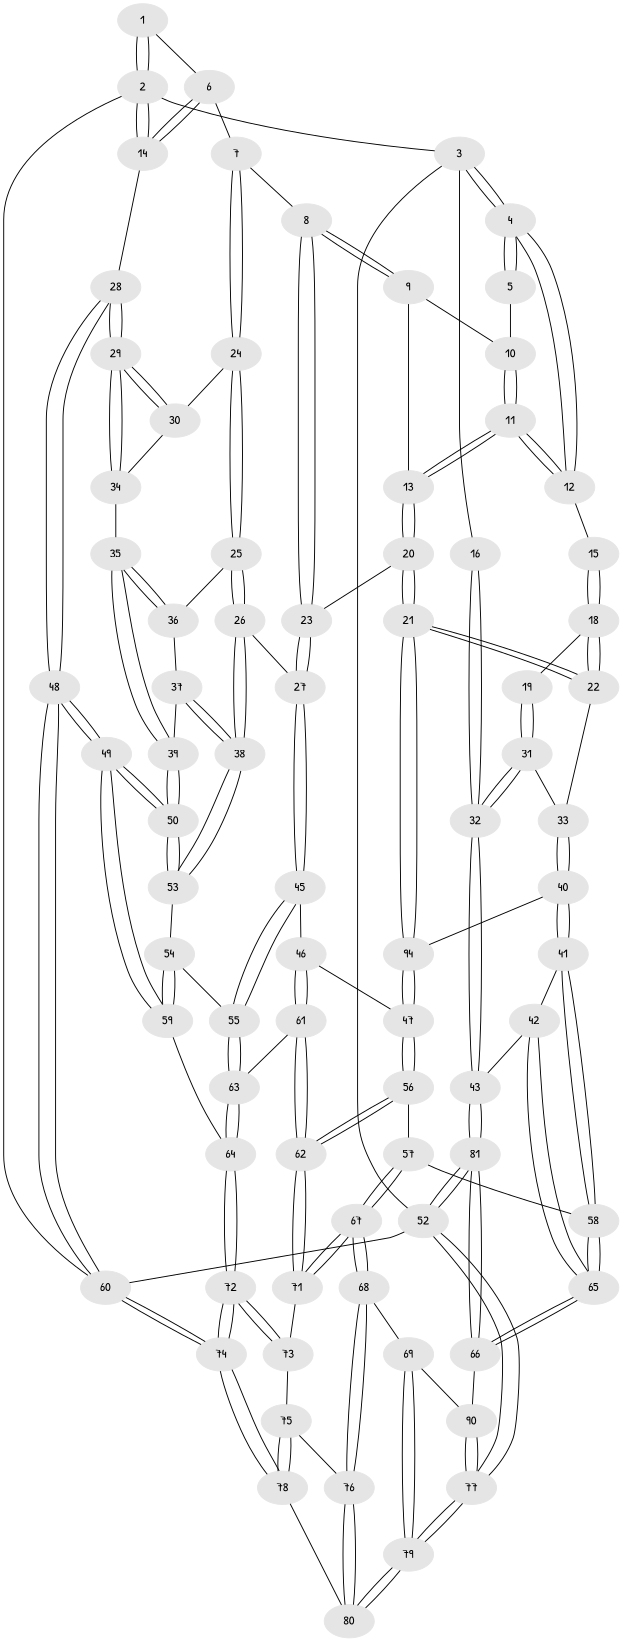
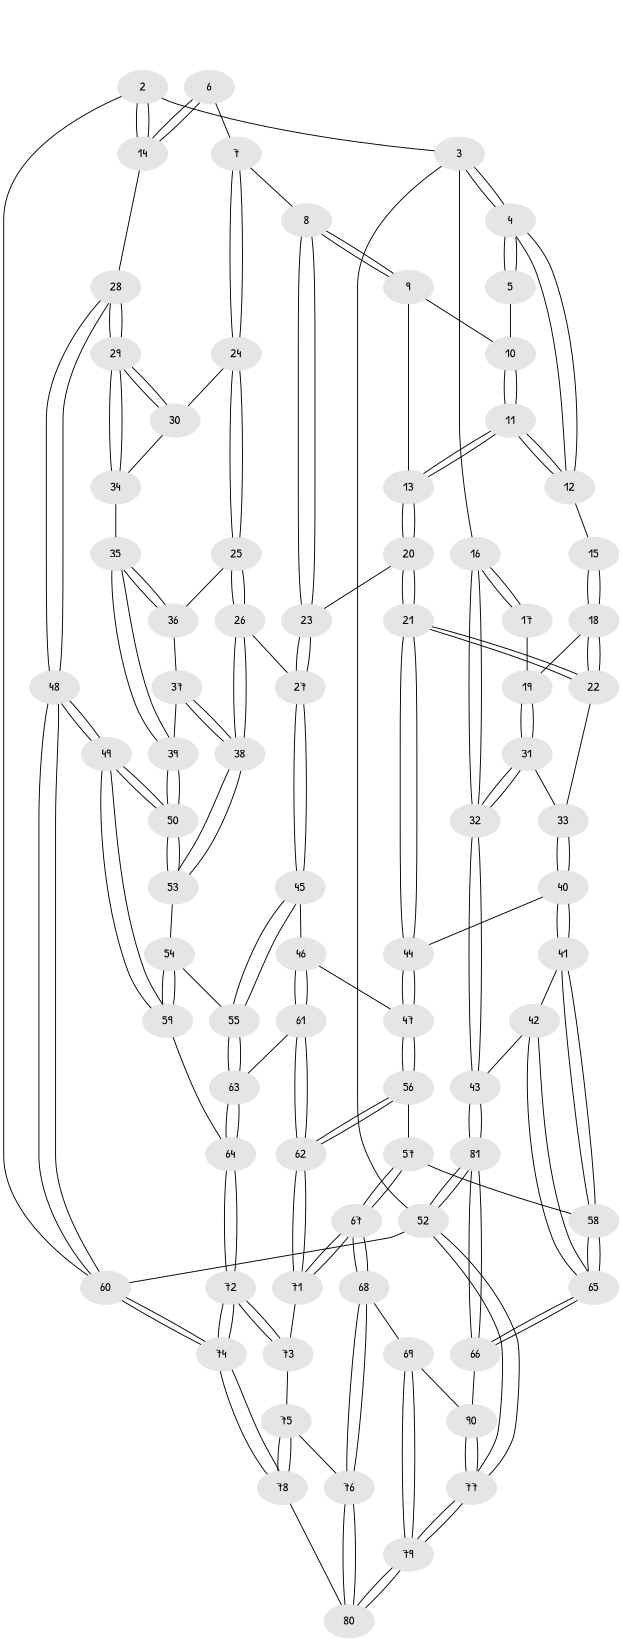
(143, 20) -> none
none -> (527, 621)
(409, 954) -> (409, 954)
